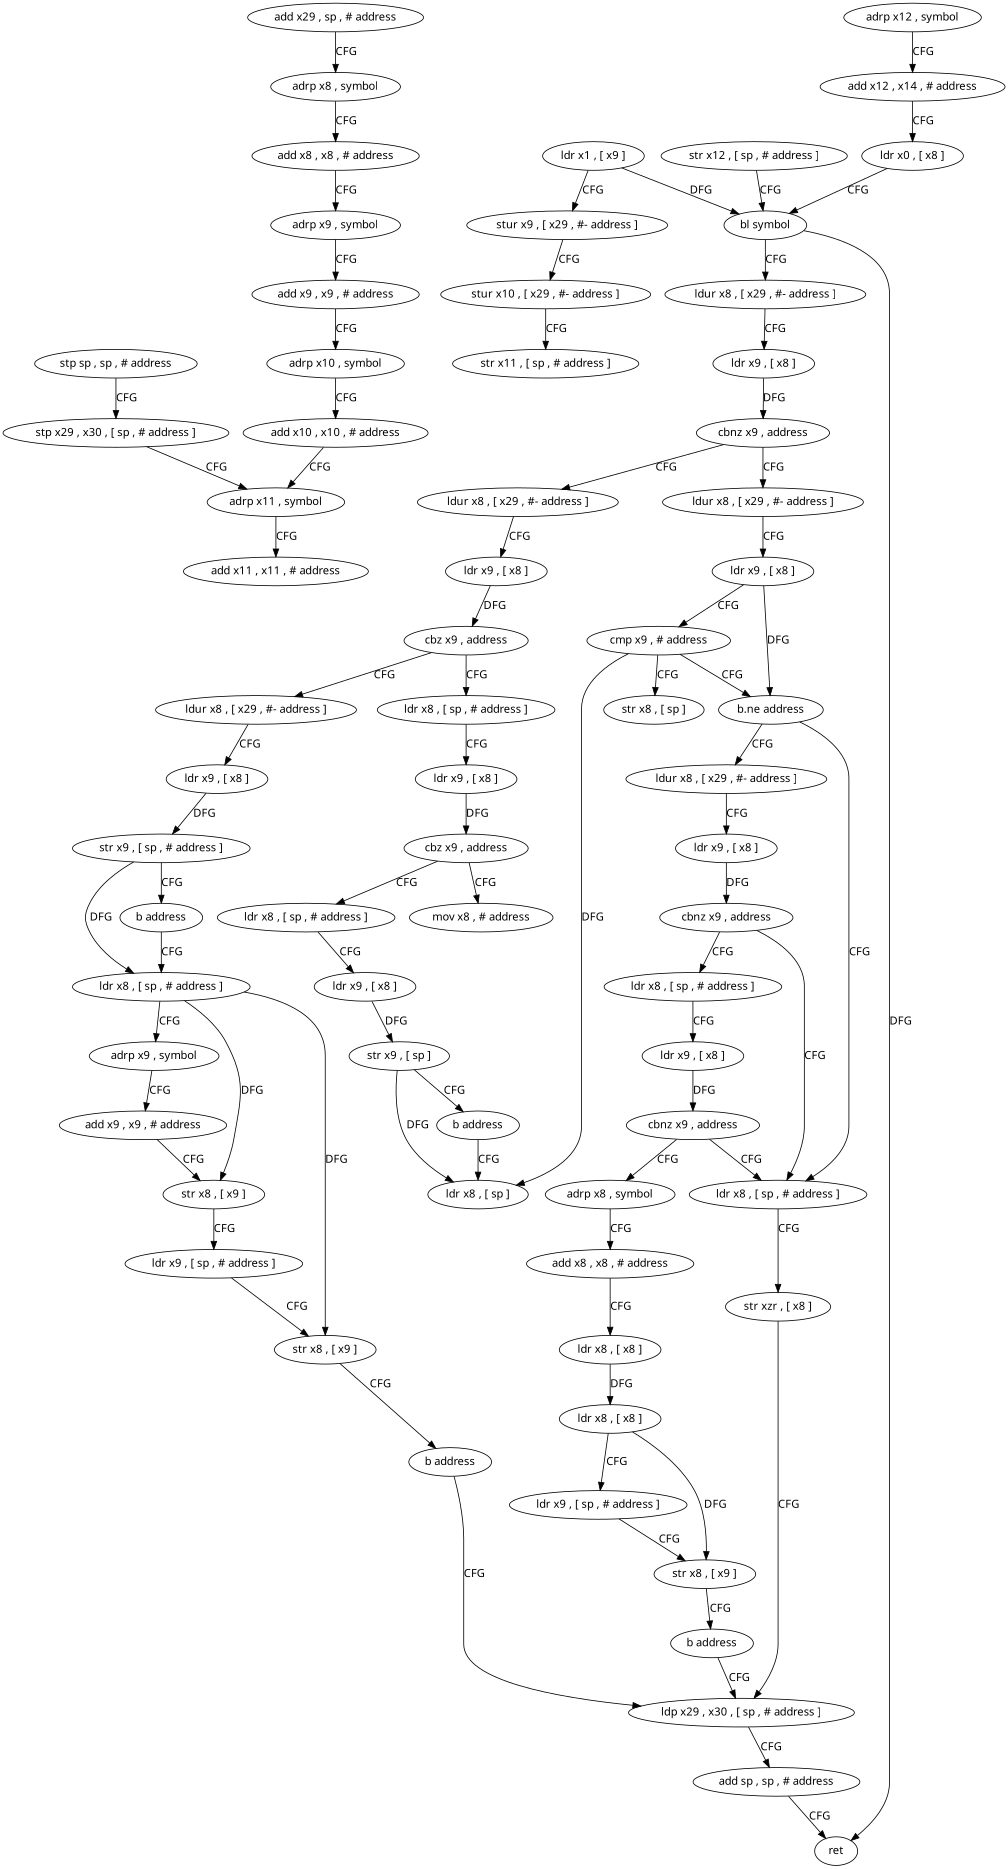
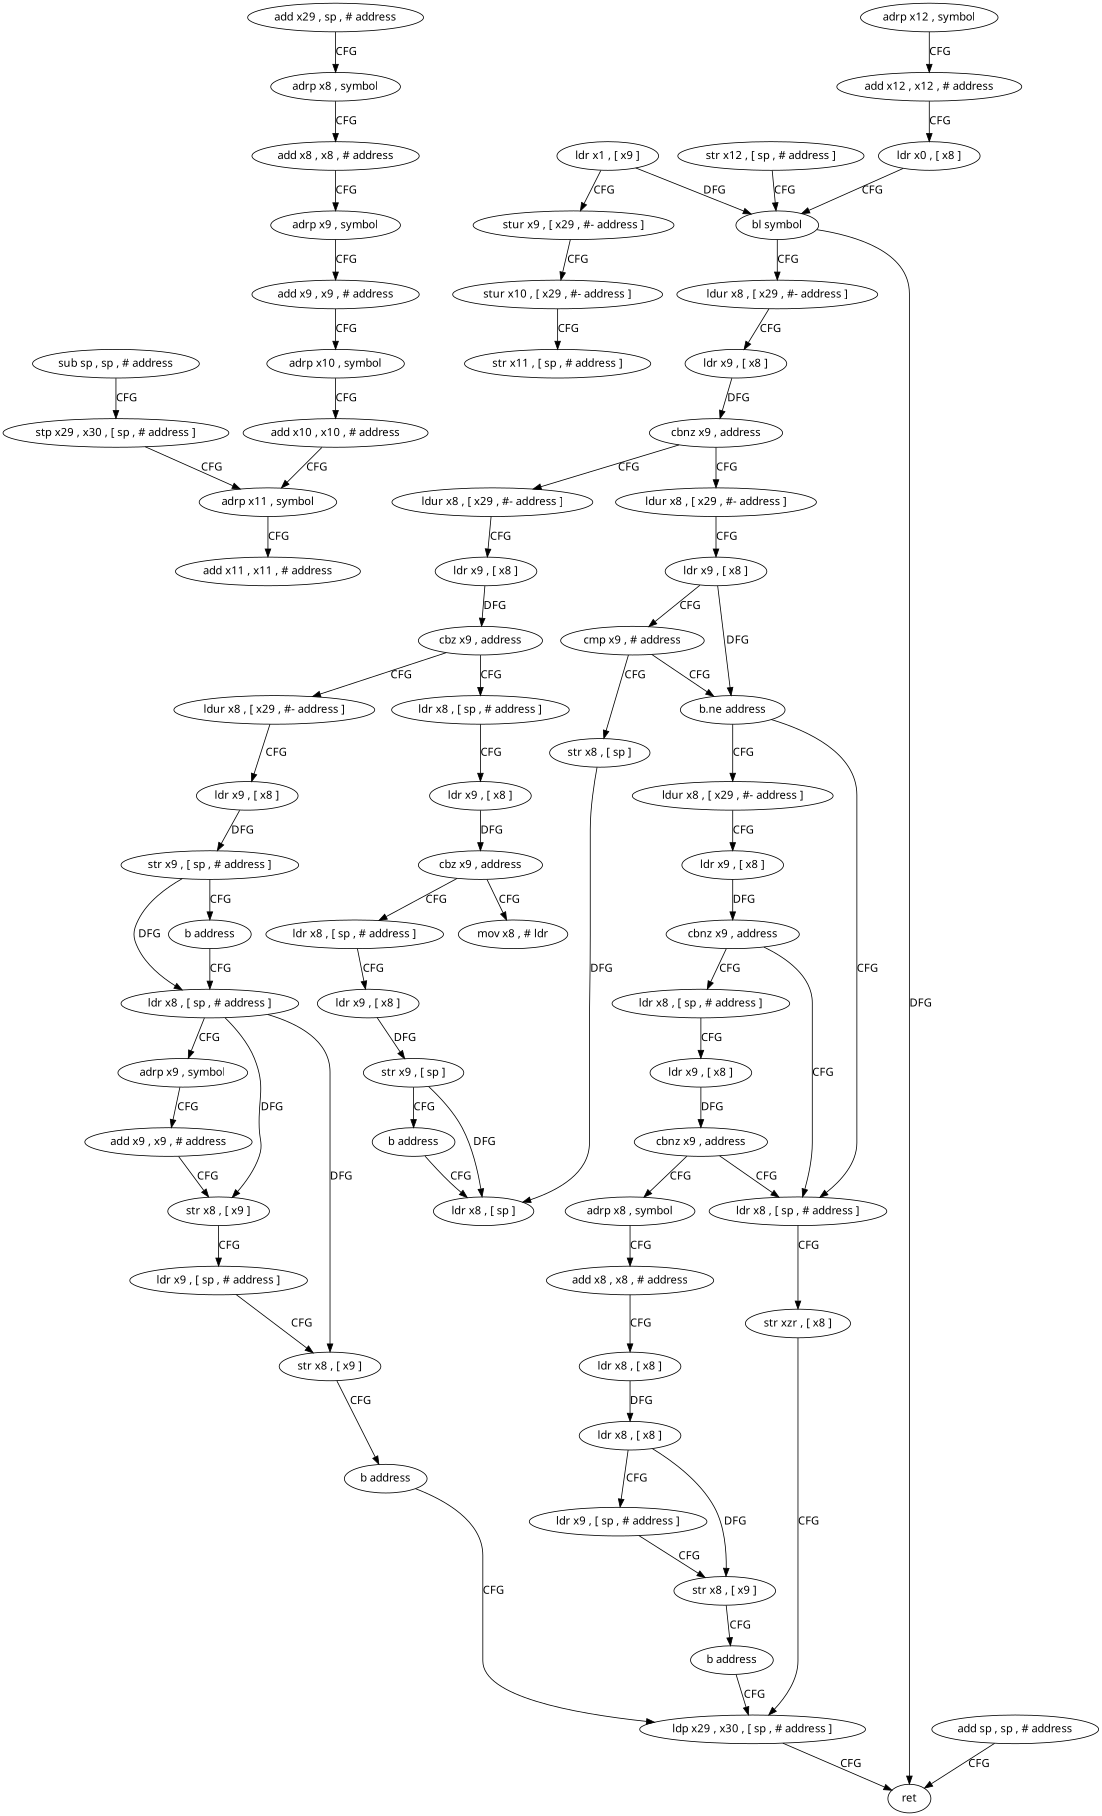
(913, 87) -> (929, 87)
(116, 364) -> (116, 364)
(481, 918) -> (513, 934)
(582, 922) -> (590, 999)
(757, 1744) -> (834, 1765)
